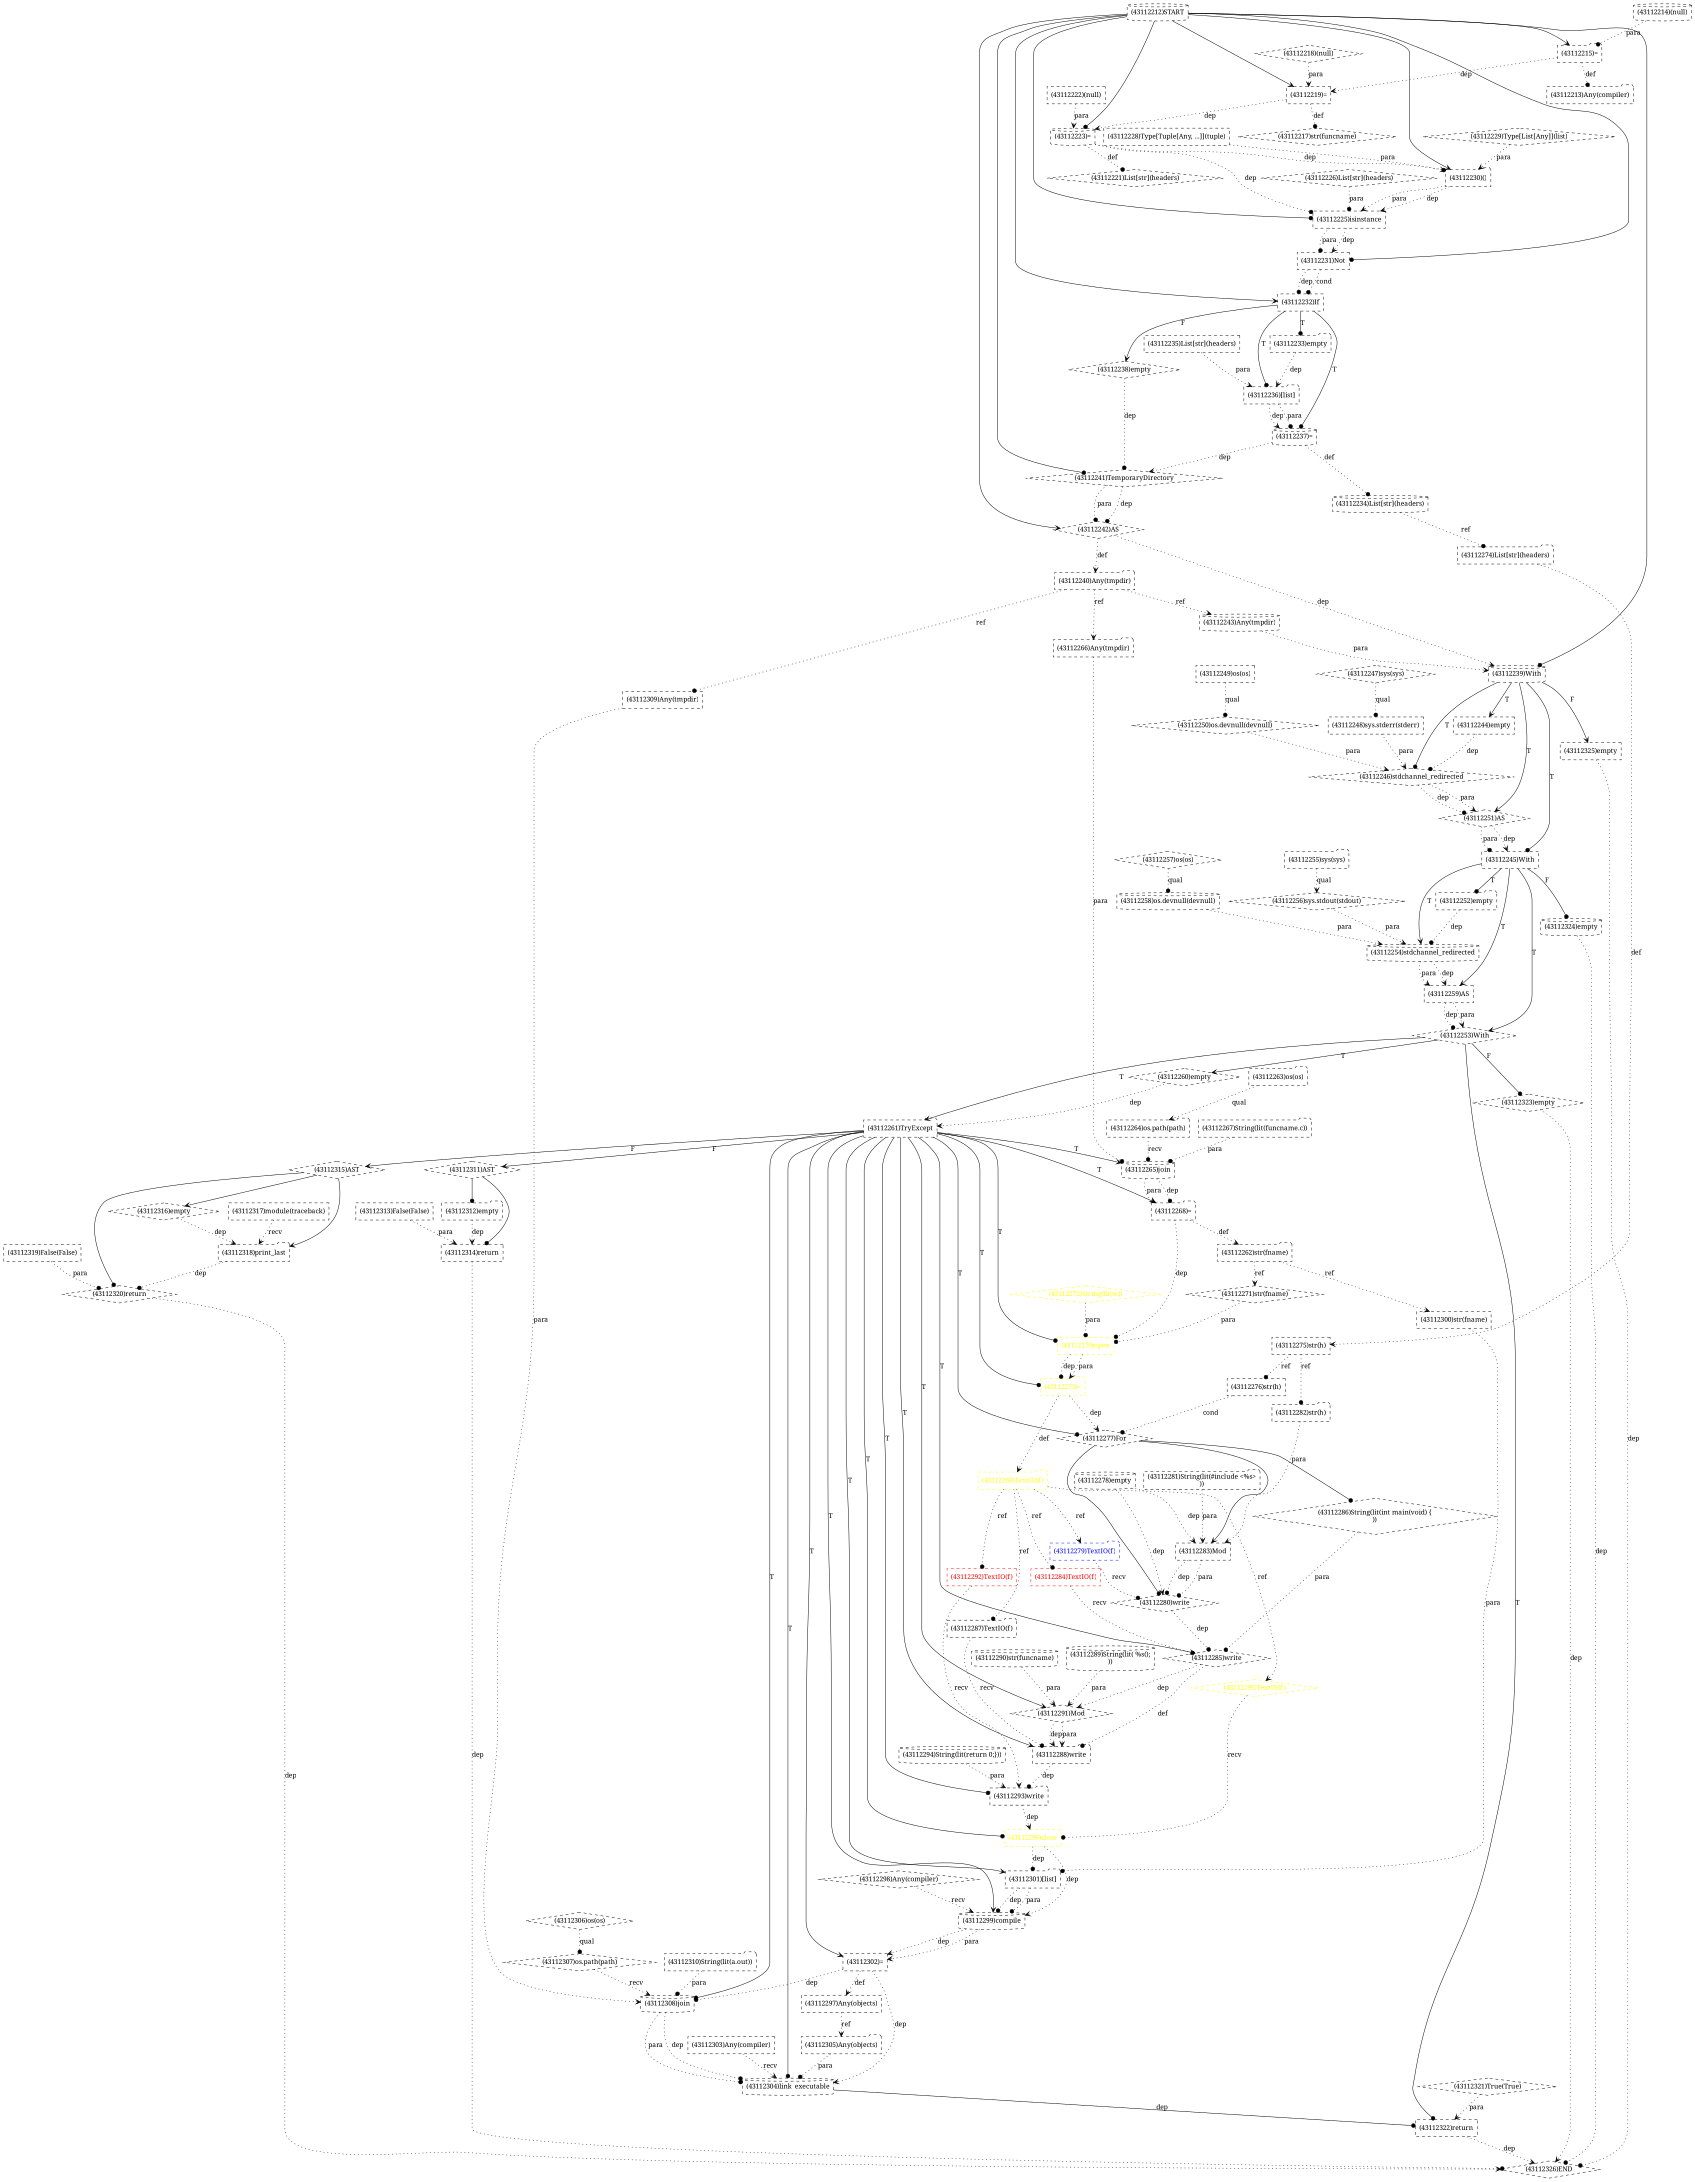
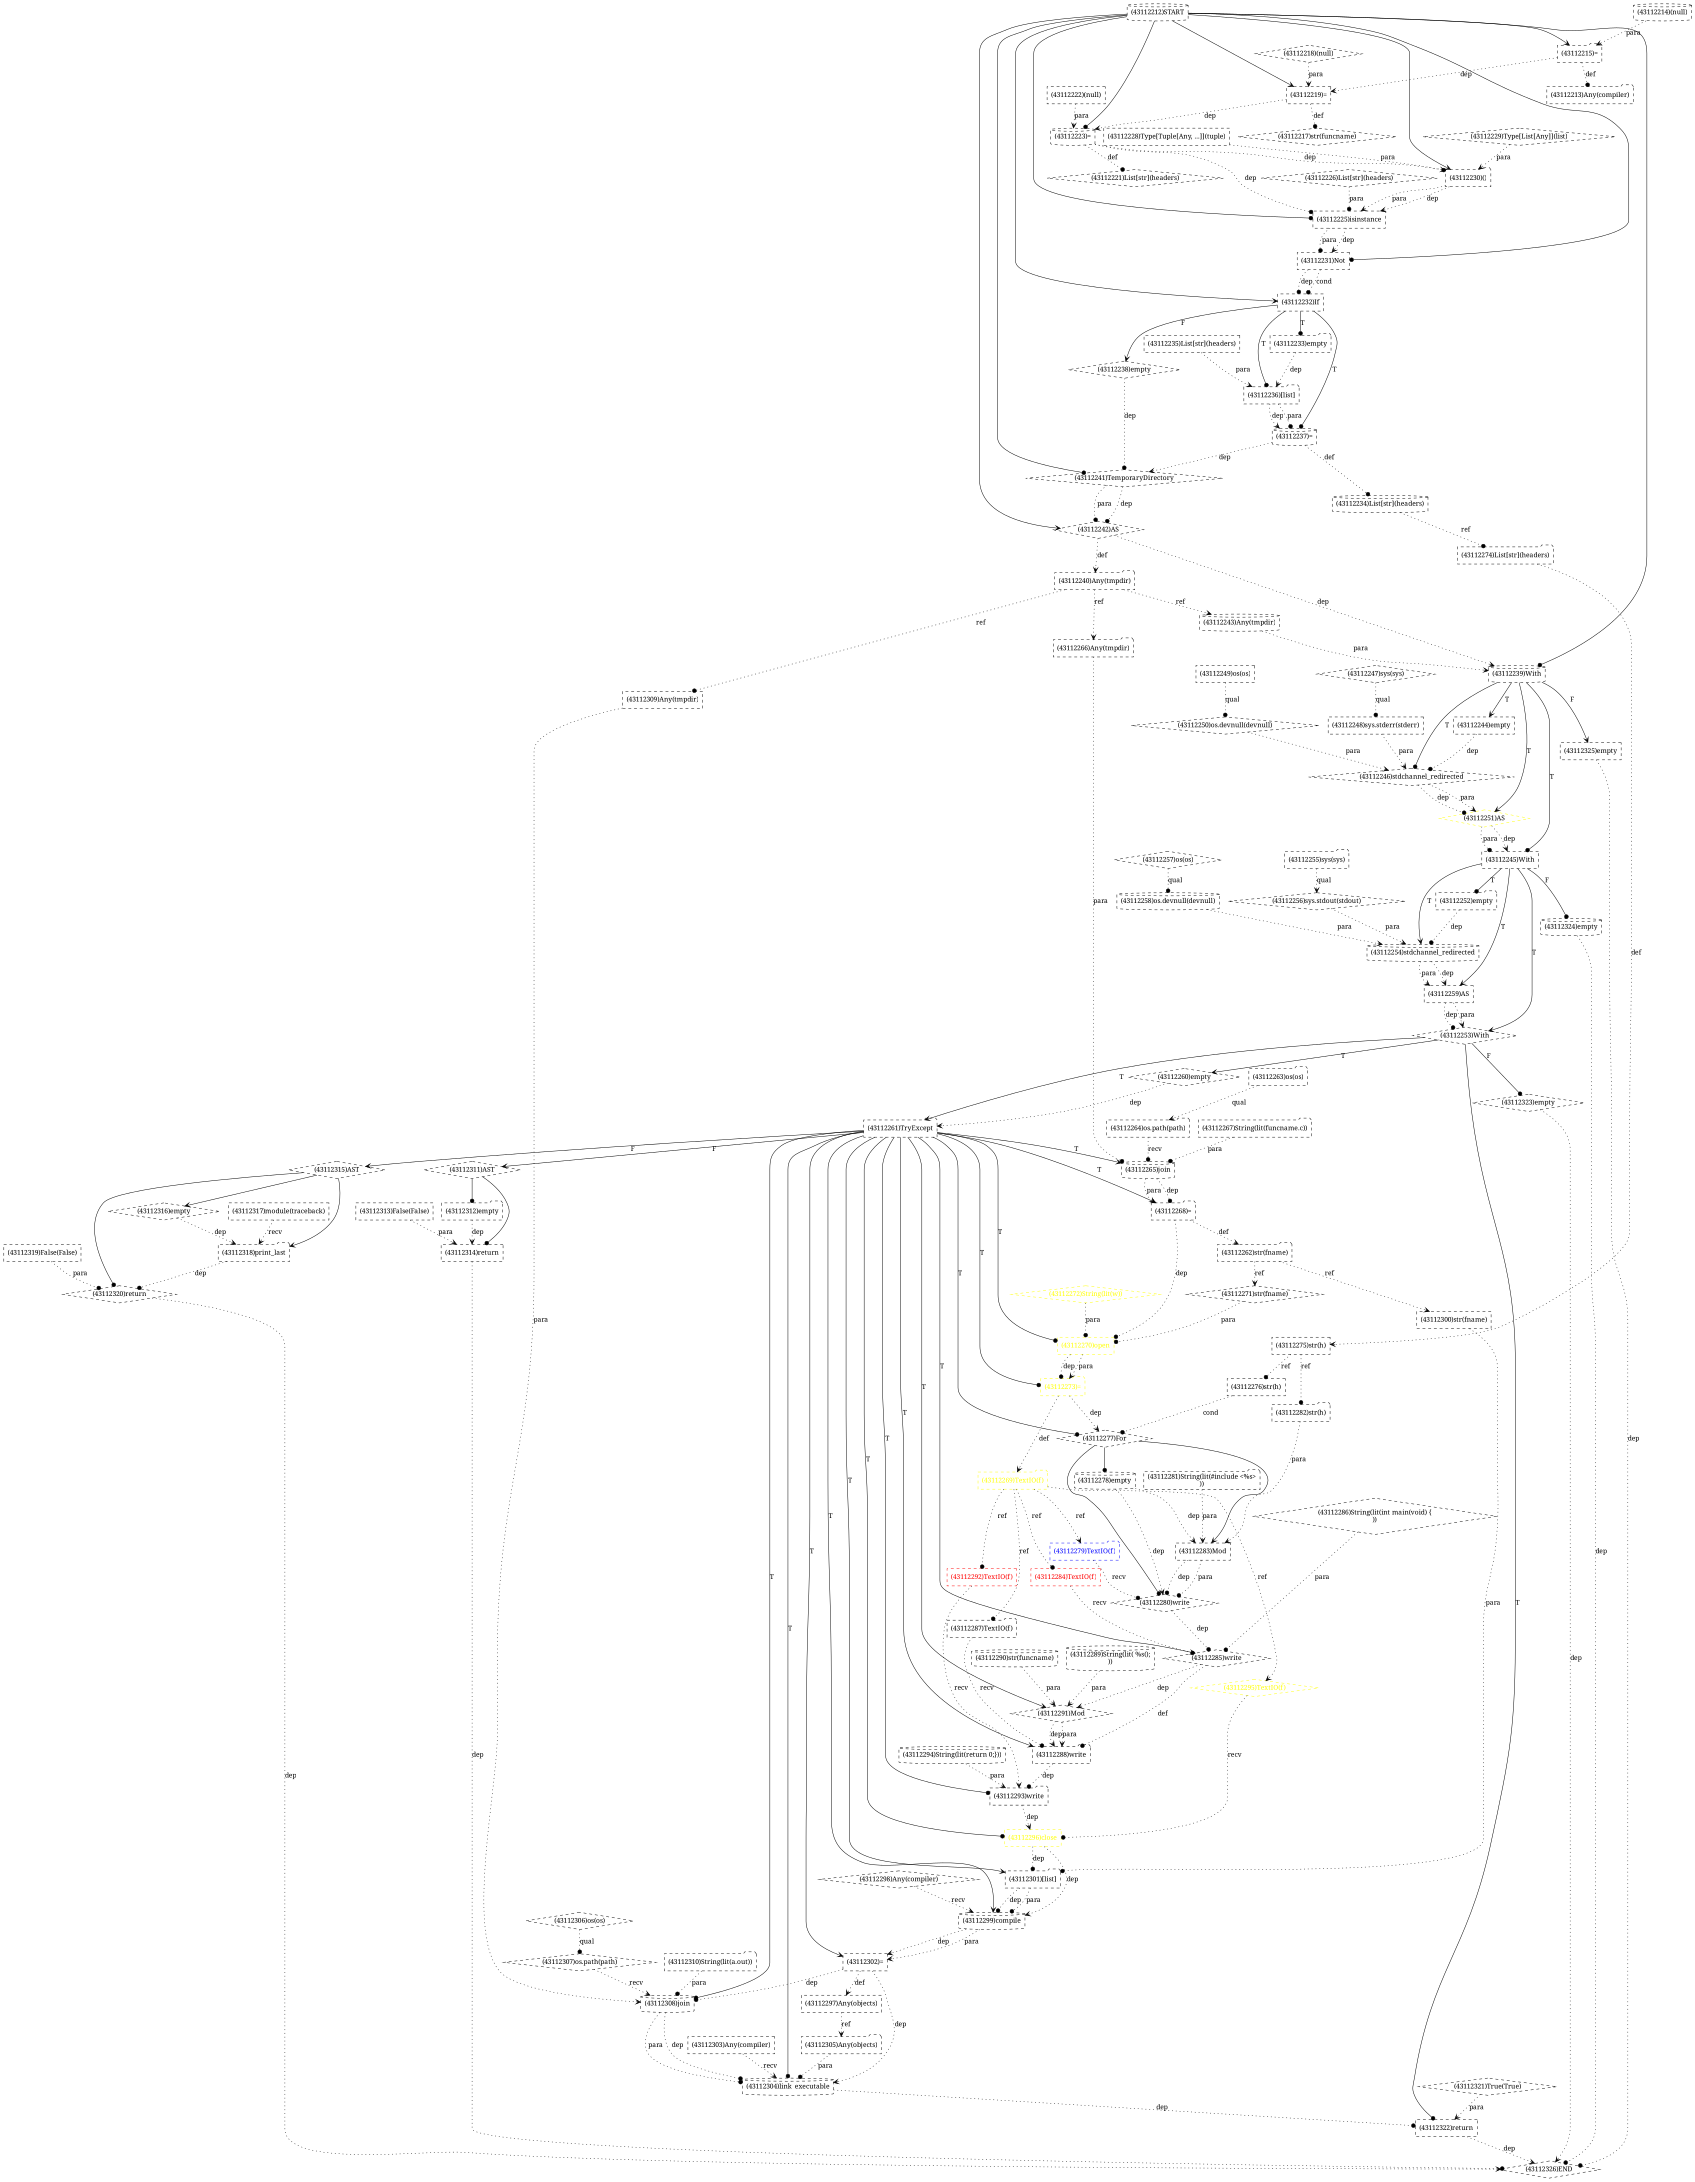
(1623, 32) -> (1623, 32)
(1484, 818) -> (1484, 818)
(1251, 1450) -> (1105, 1458)
(1122, 2108) -> (1122, 2108)
